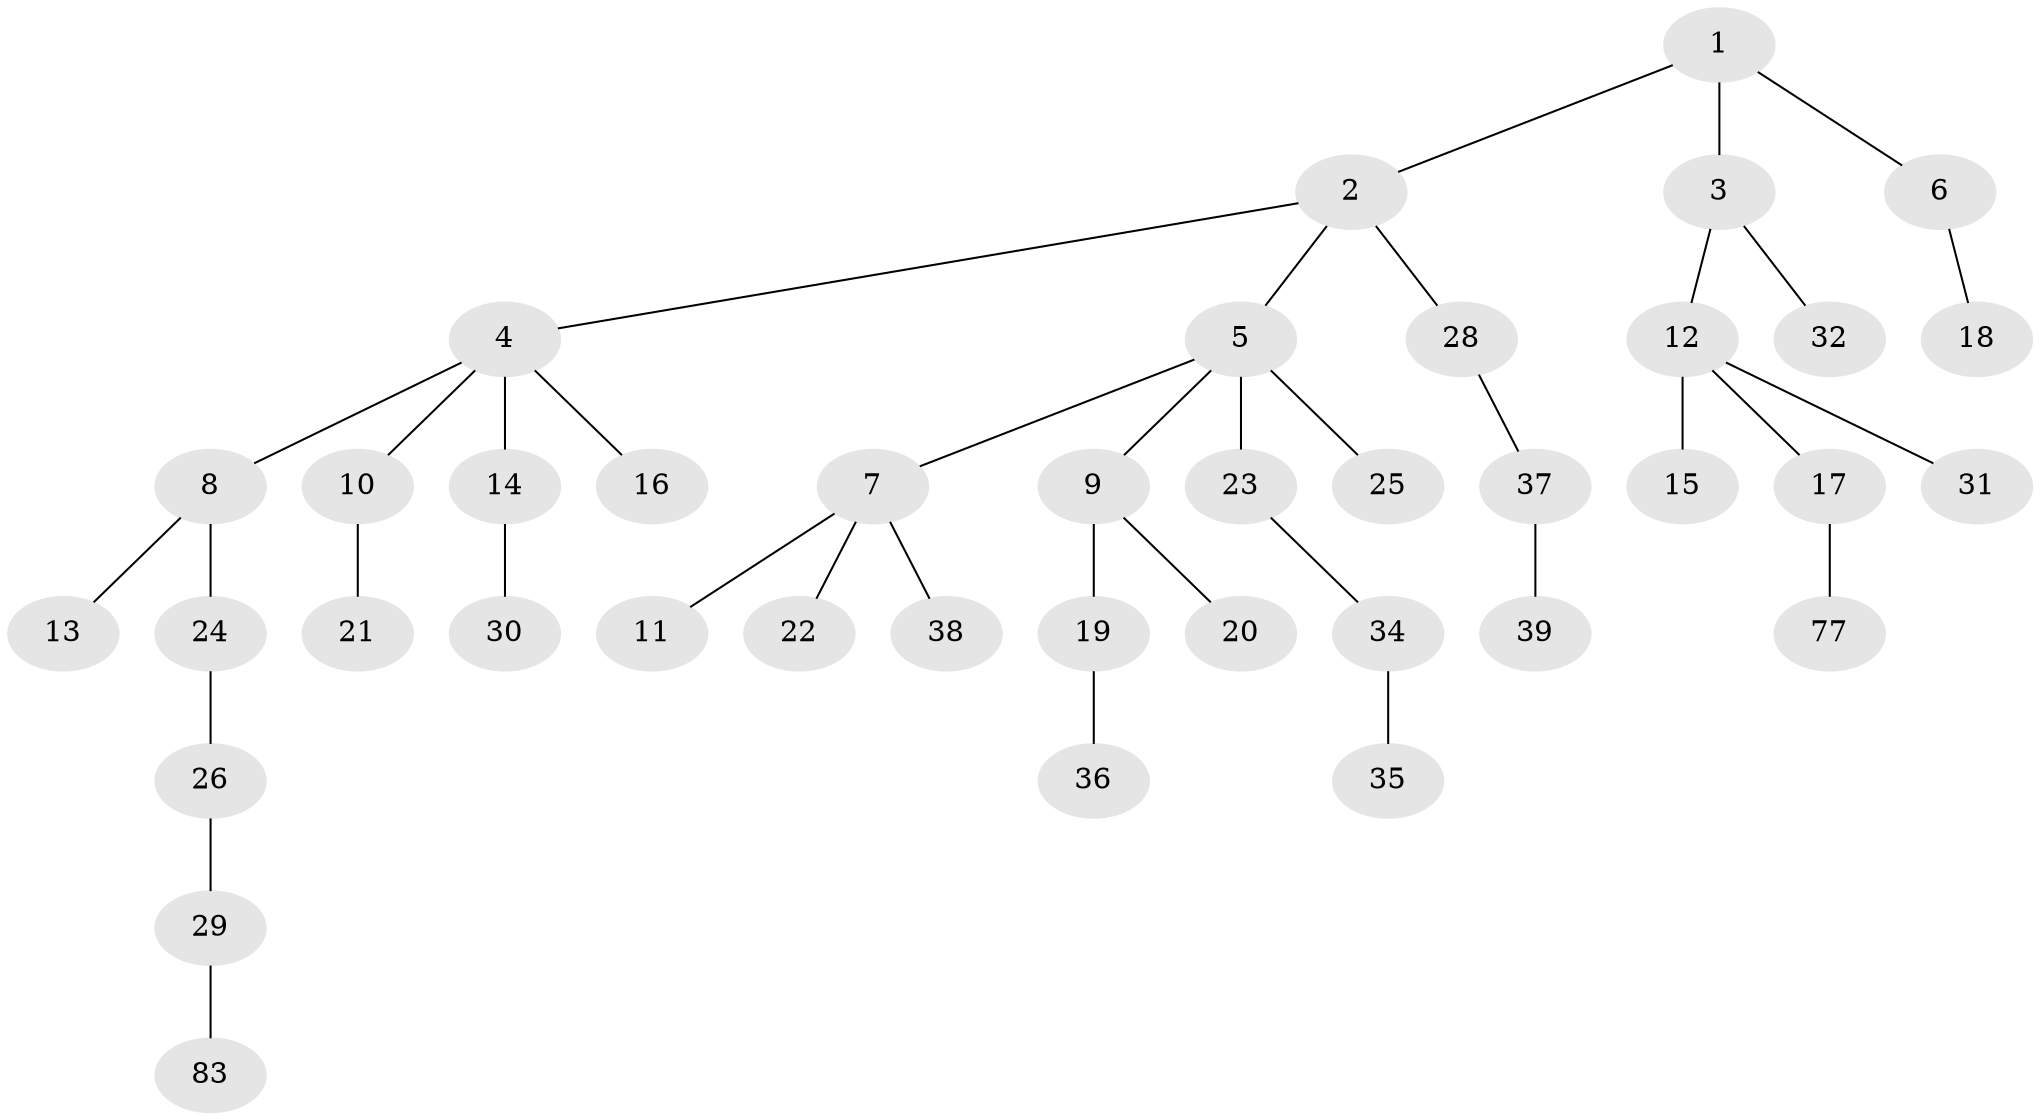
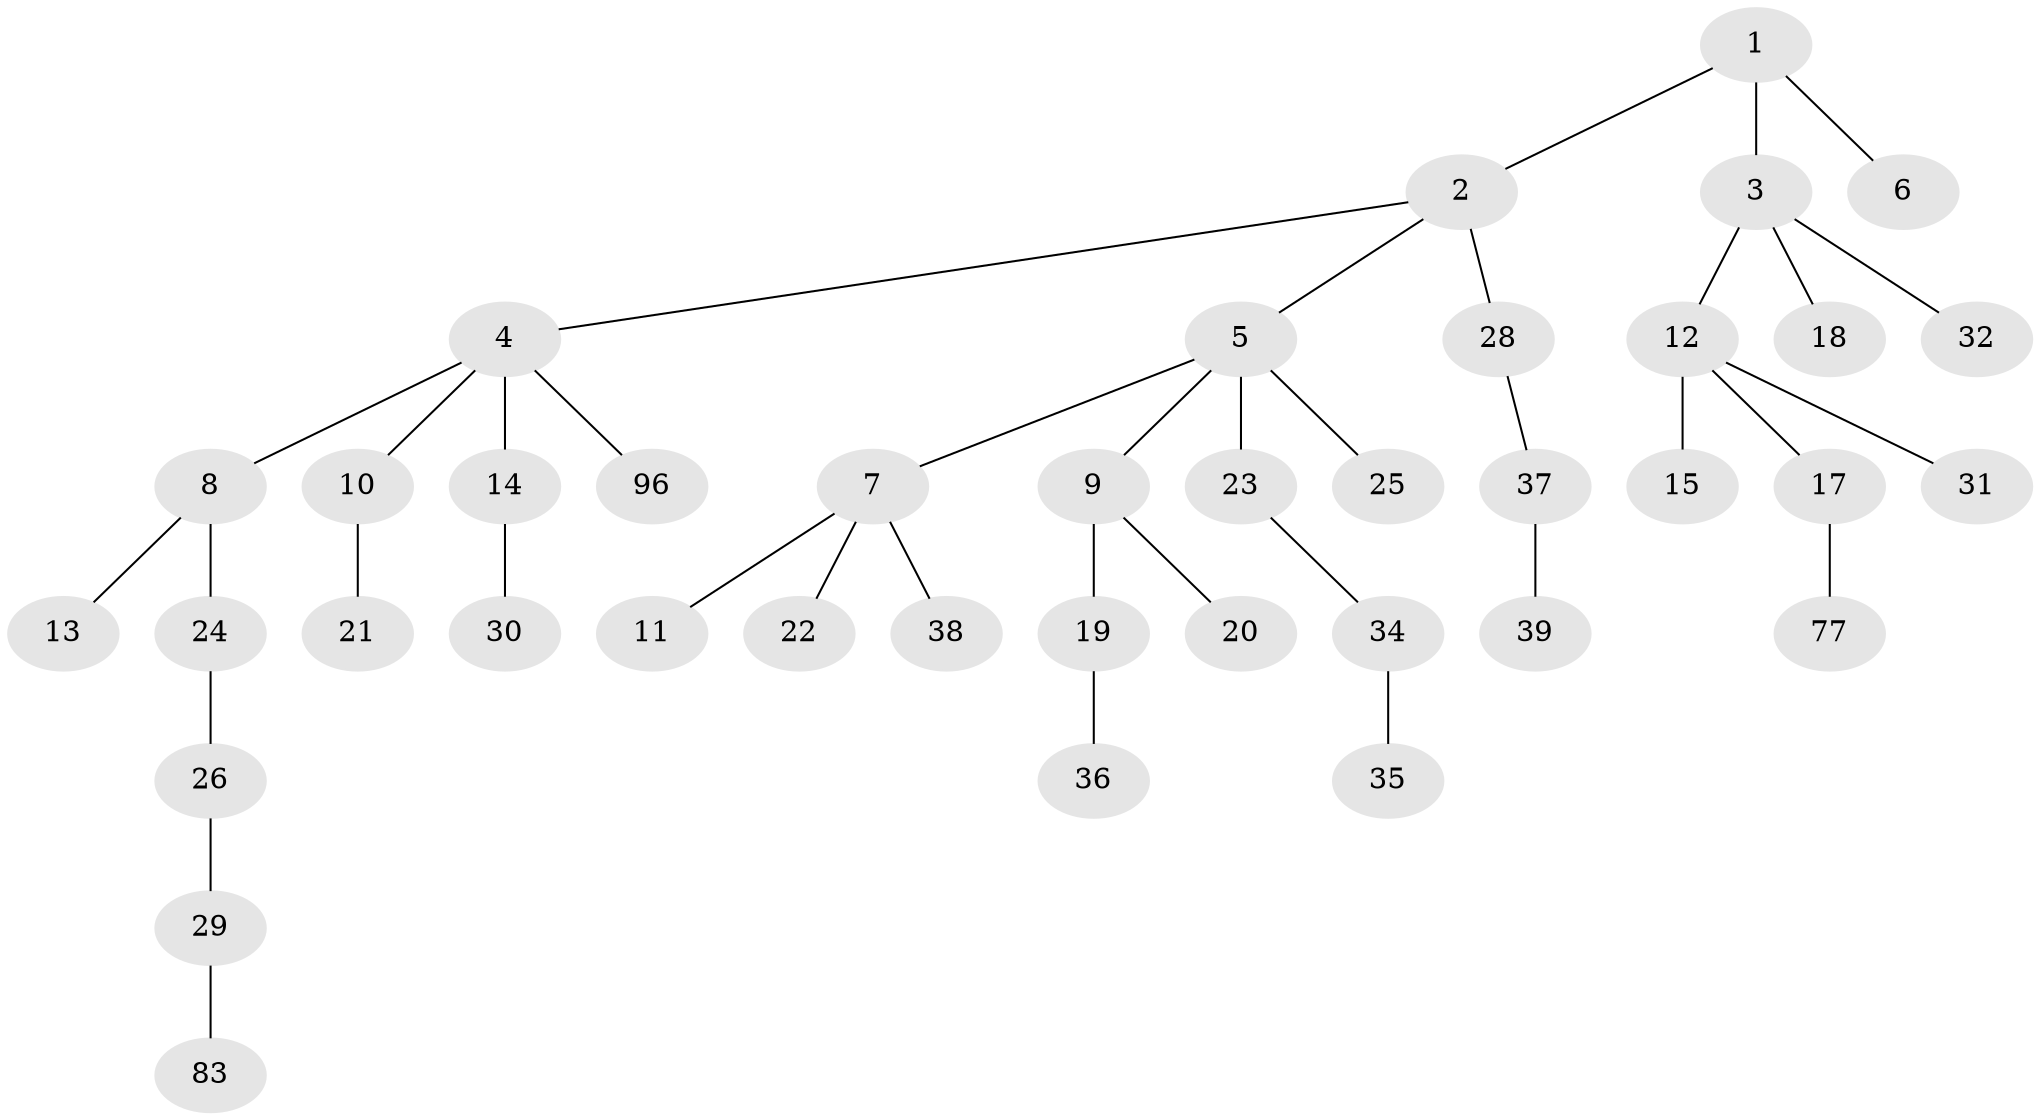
(1959, 266) -> (1793, 266)
(652, 487) -> (652, 487)
